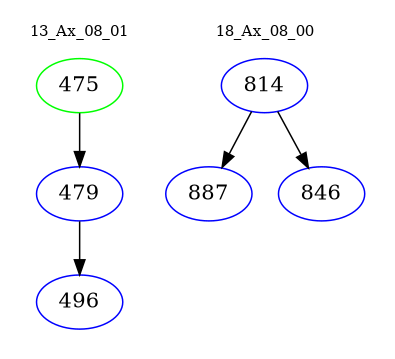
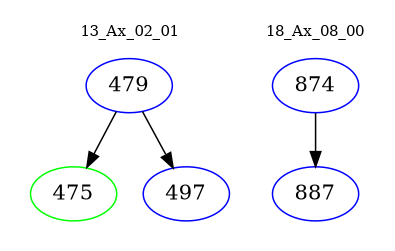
(80, 32) -> (130, 32)
(264, 86) -> (316, 86)
(80, 132) -> (105, 133)
(322, 194) -> none
(80, 302) -> (186, 194)
